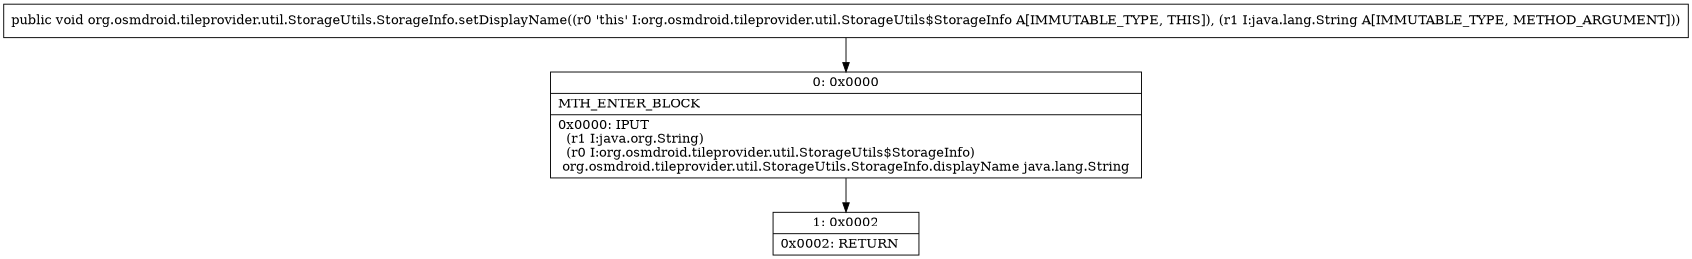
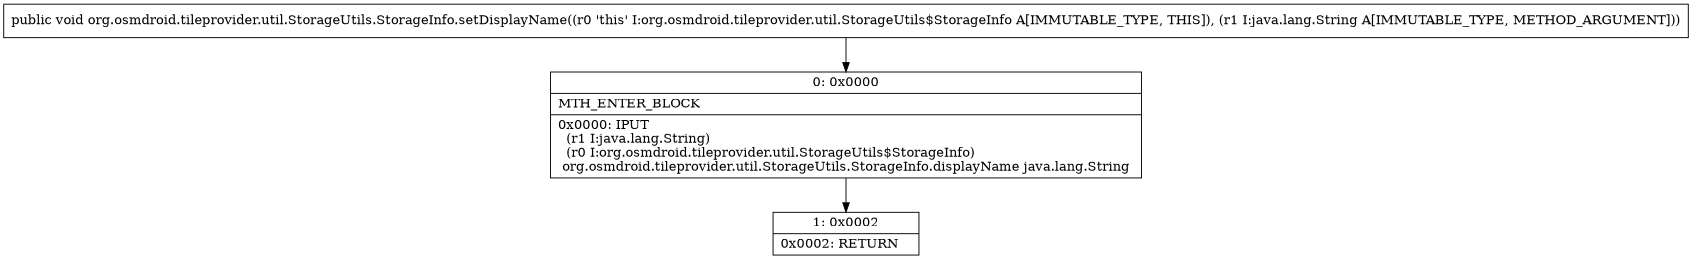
(631, 139) -> (634, 139)
